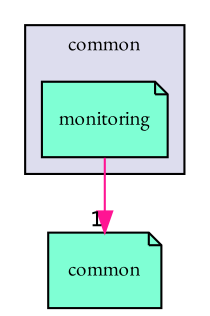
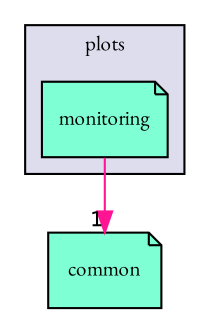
(105, 45) -> (105, 45)
